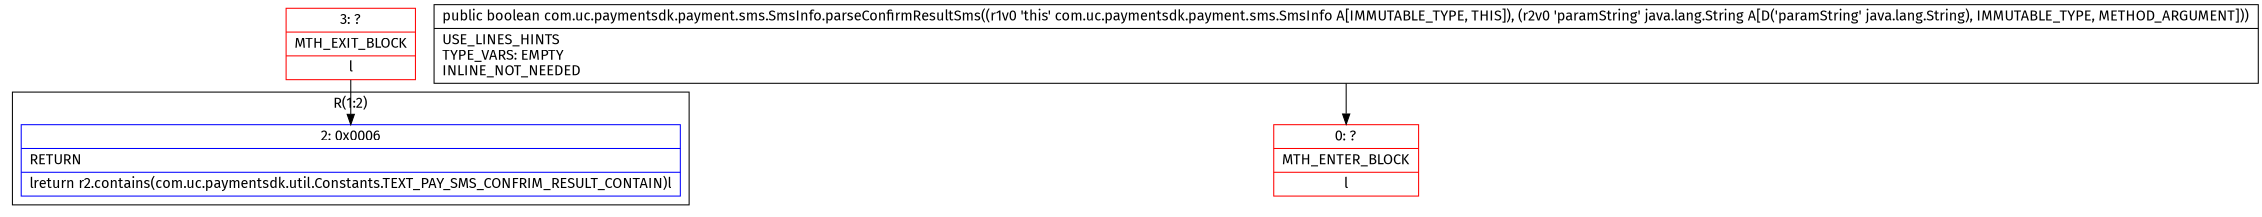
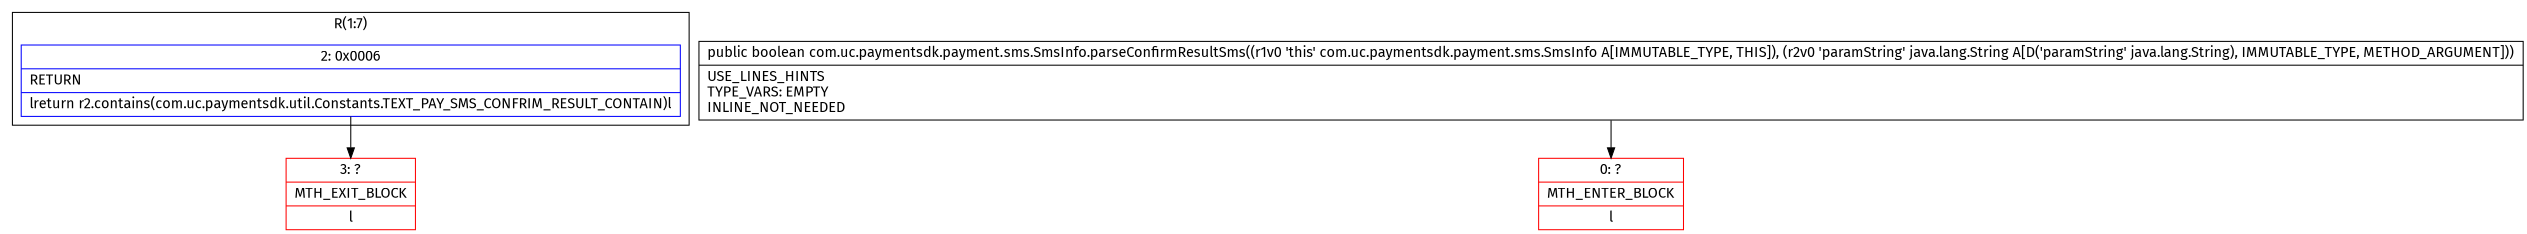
(351, 99) -> (351, 132)
(351, 104) -> (351, 24)
